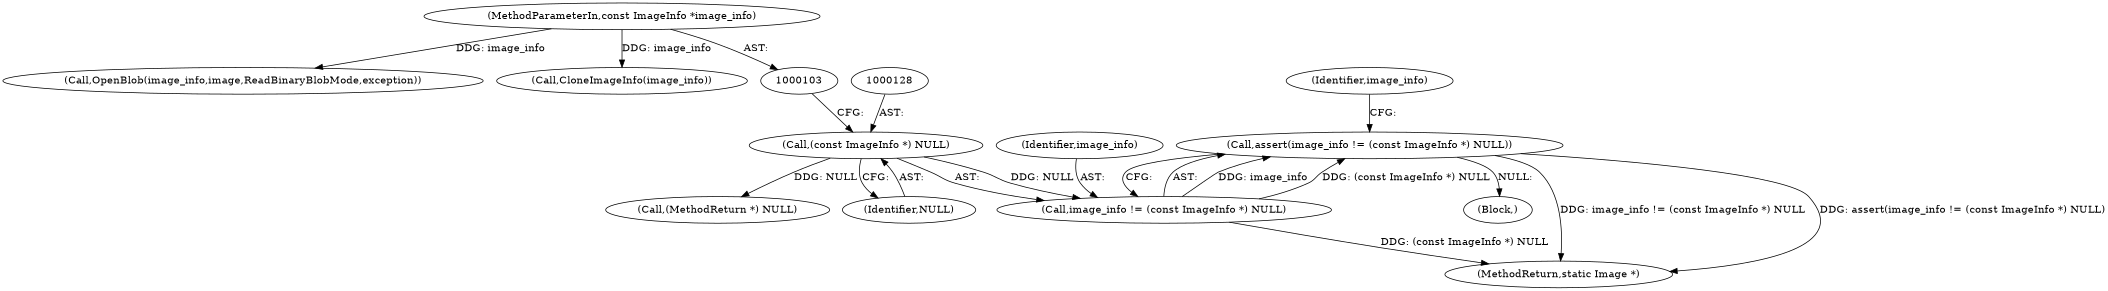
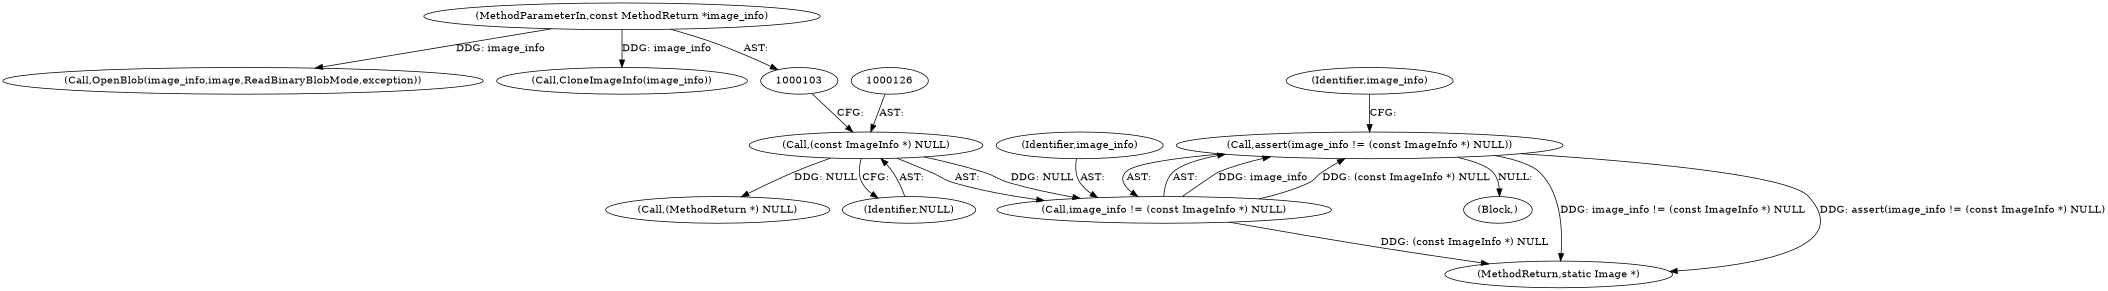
(622, 16) -> (622, 16)
(890, 81) -> (890, 81)
(1141, 178) -> (1141, 178)
